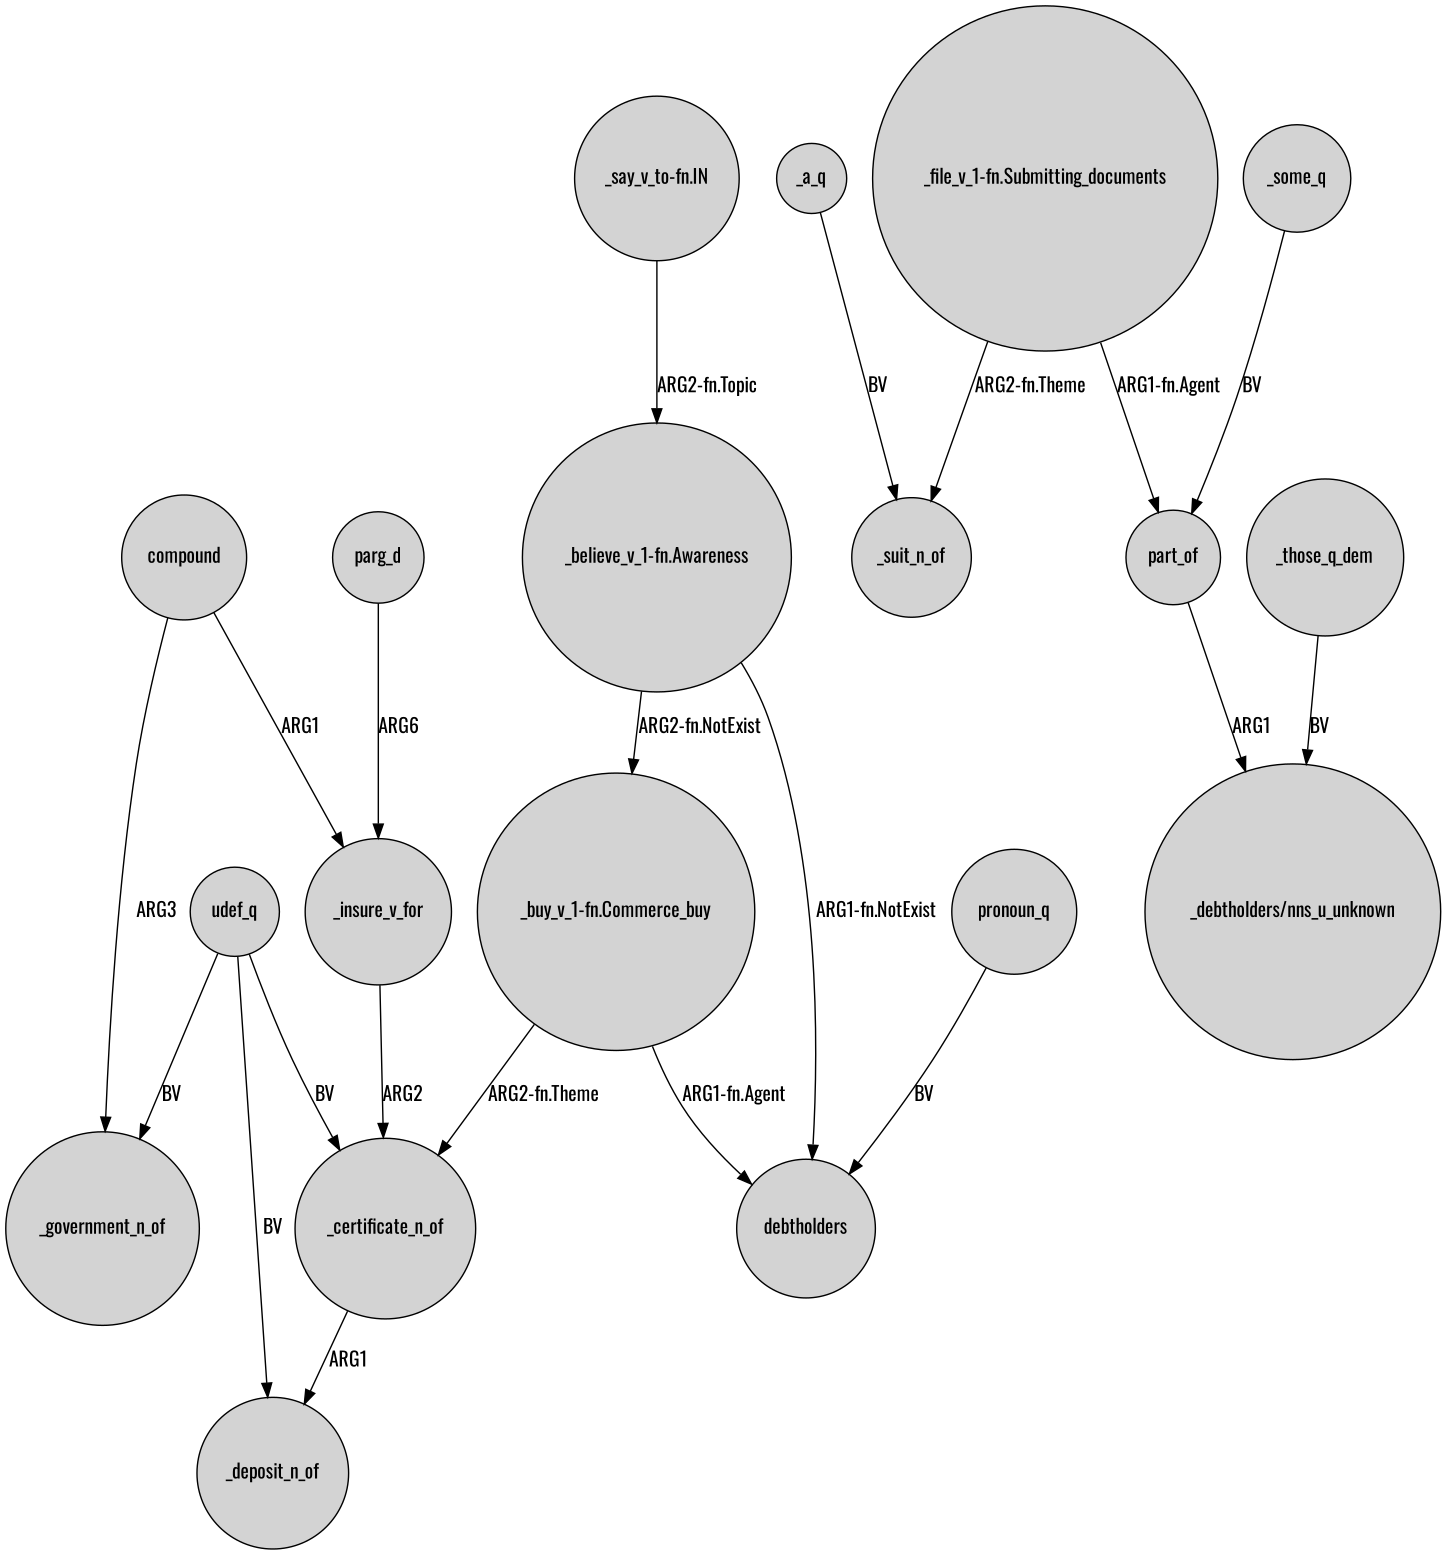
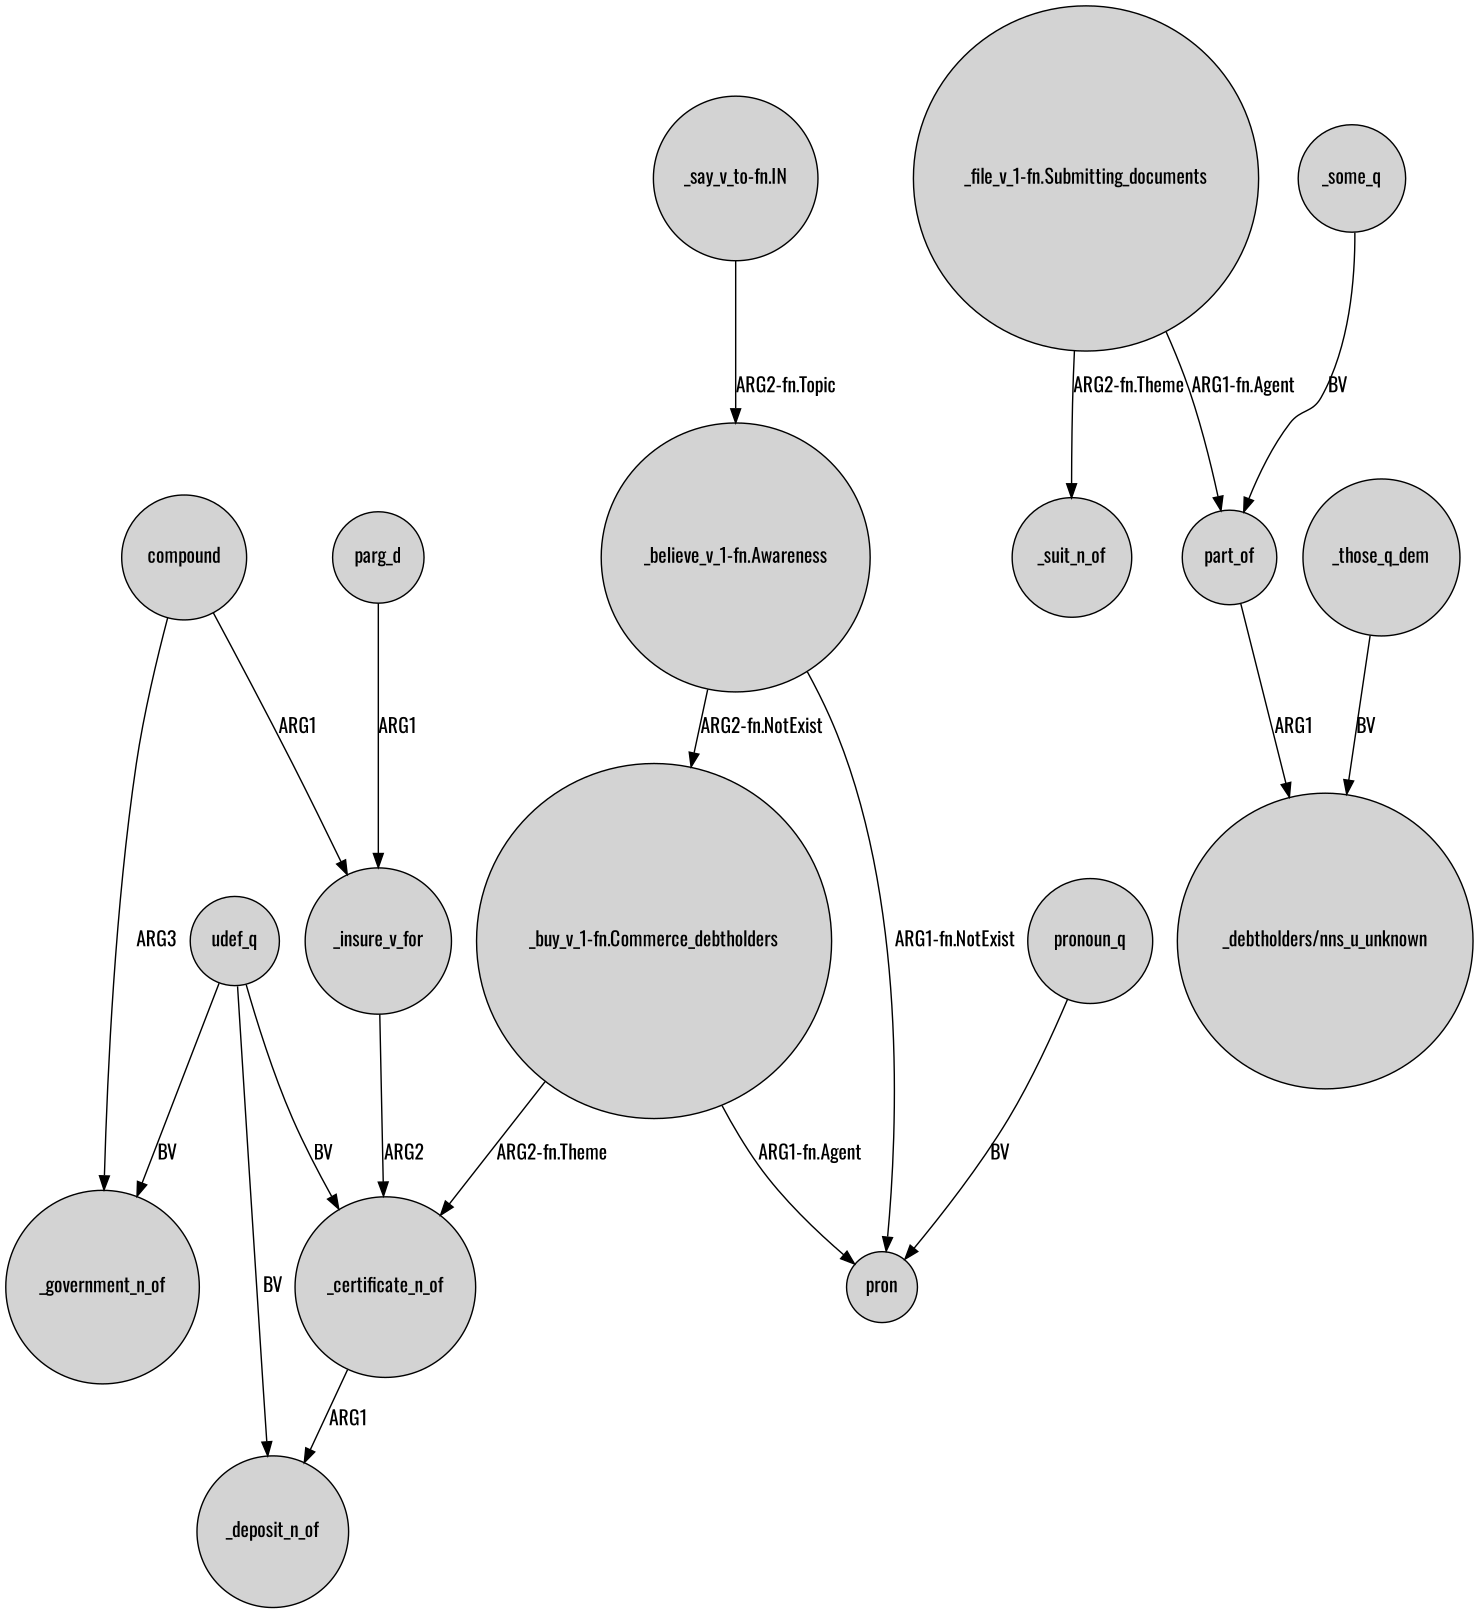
(812, 178) -> none
(399, 728) -> (398, 728)
(616, 912) -> (654, 941)
(806, 1229) -> (882, 1287)
